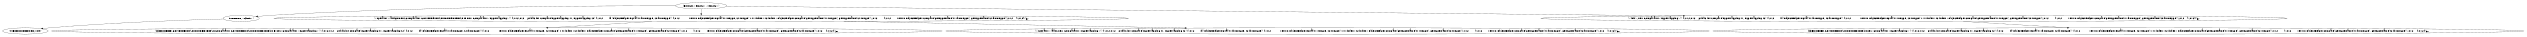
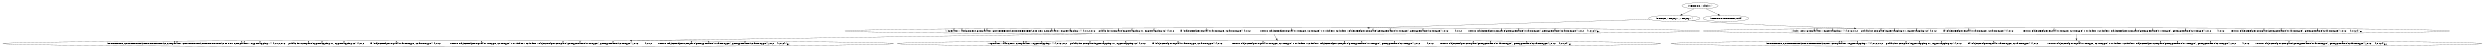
(467, 8) -> (1688, 12)
